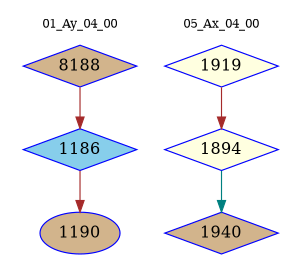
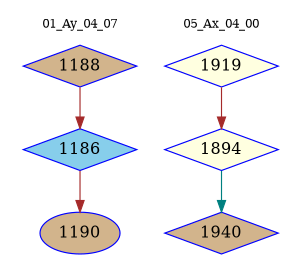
(80, 25) -> (80, 25)
(80, 66) -> (80, 66)
